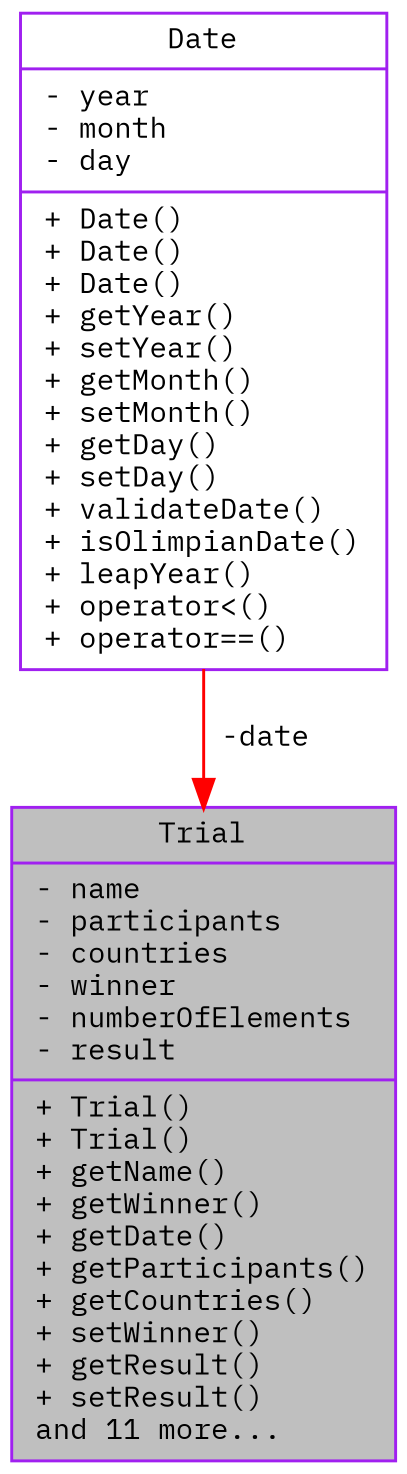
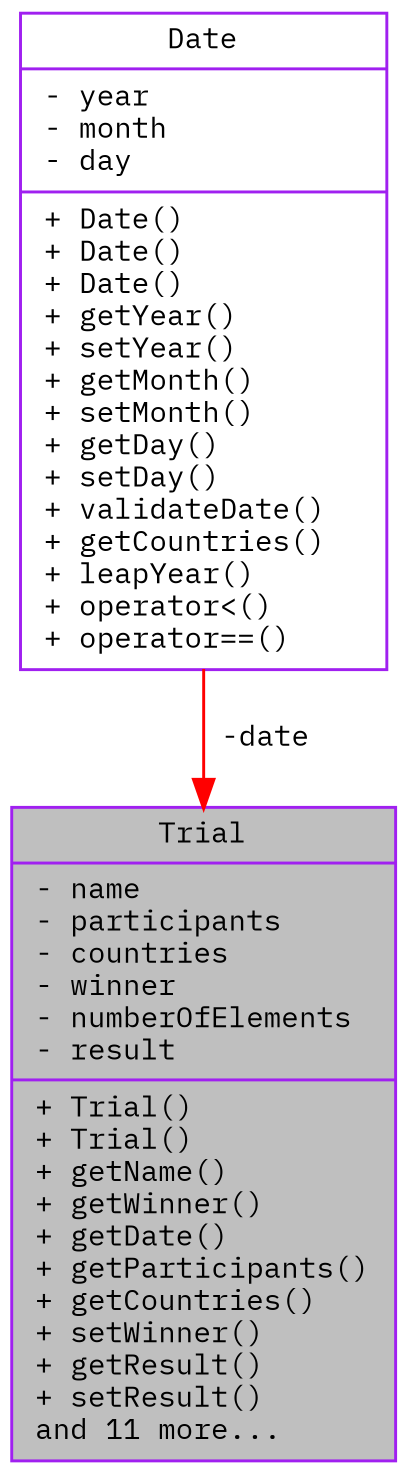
(204, 542) -> (186, 542)
